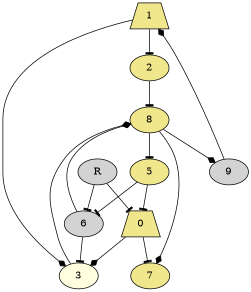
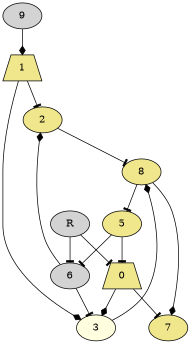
(186, 144) -> none
(73, 156) -> (38, 206)
